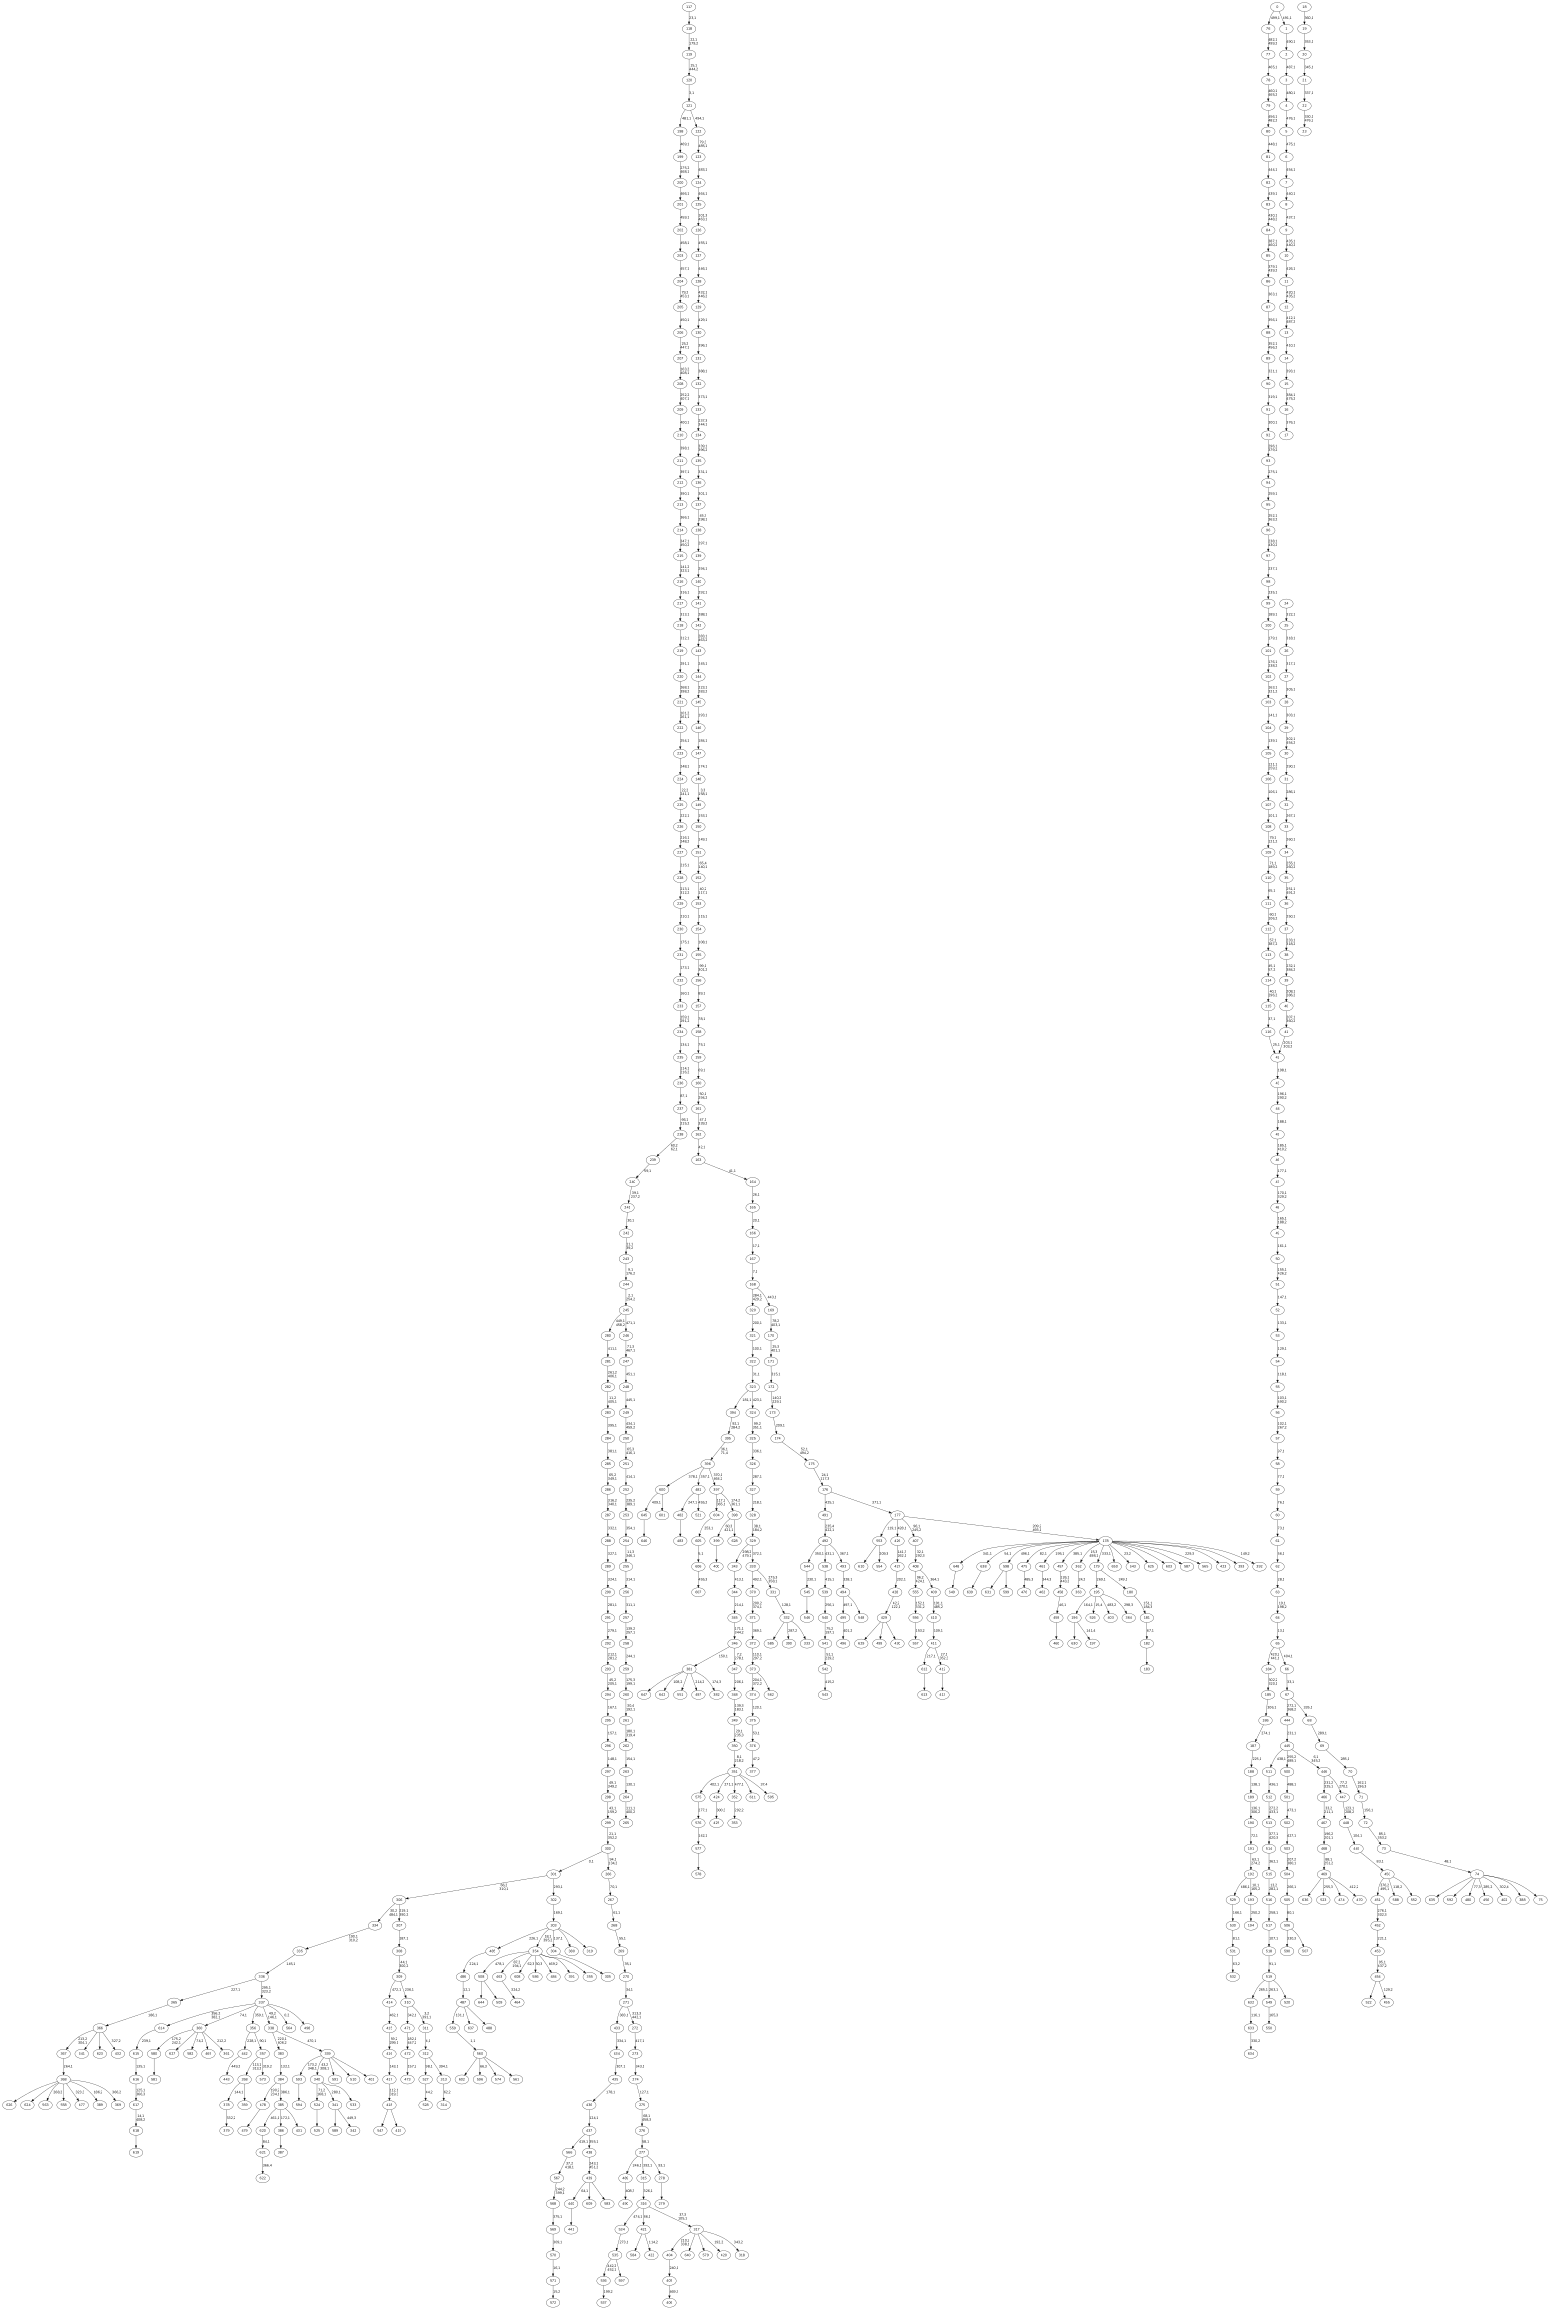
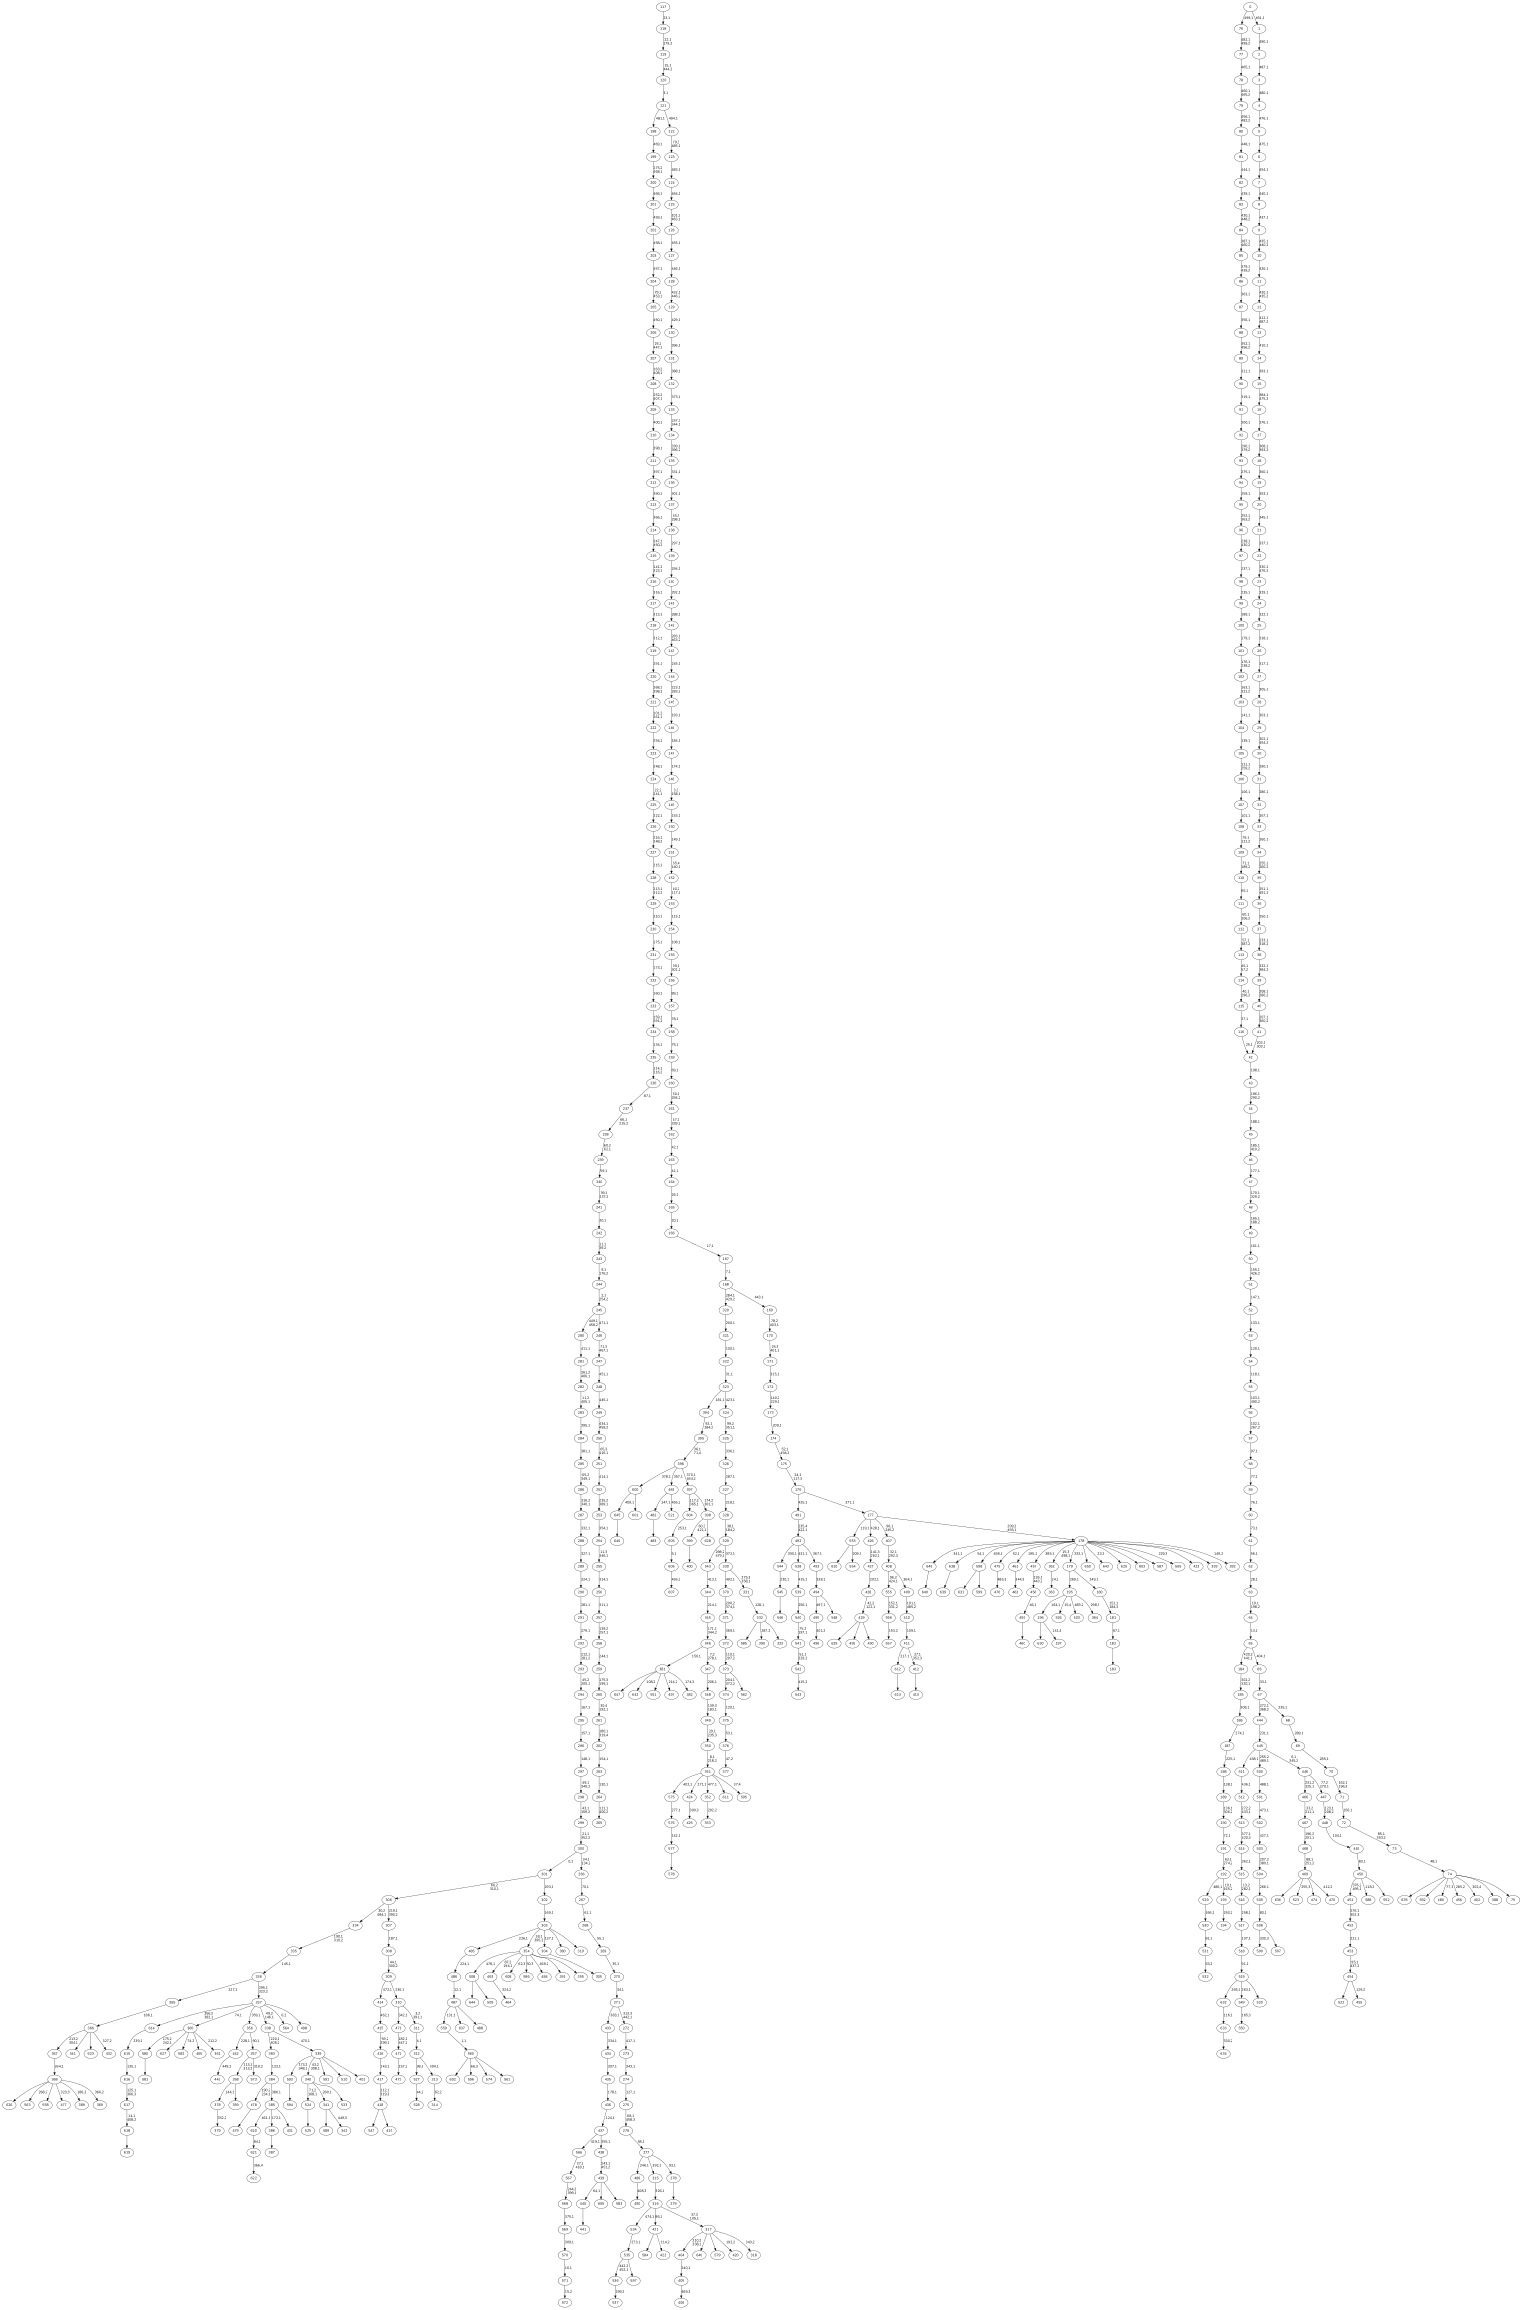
none -> (1259, 447)
none -> (1259, 591)
(27, 2105) -> none
